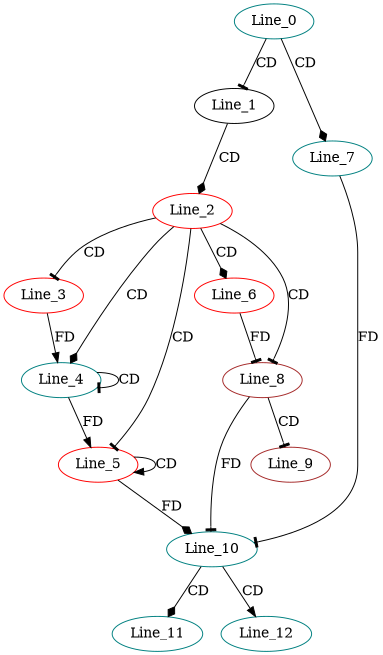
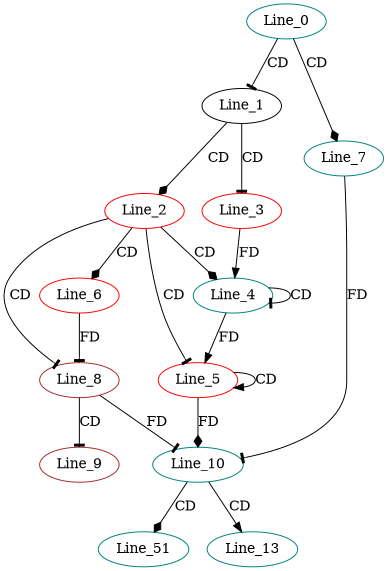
(100, 236) -> (242, 156)
(157, 634) -> (144, 549)
(266, 634) -> (252, 549)
